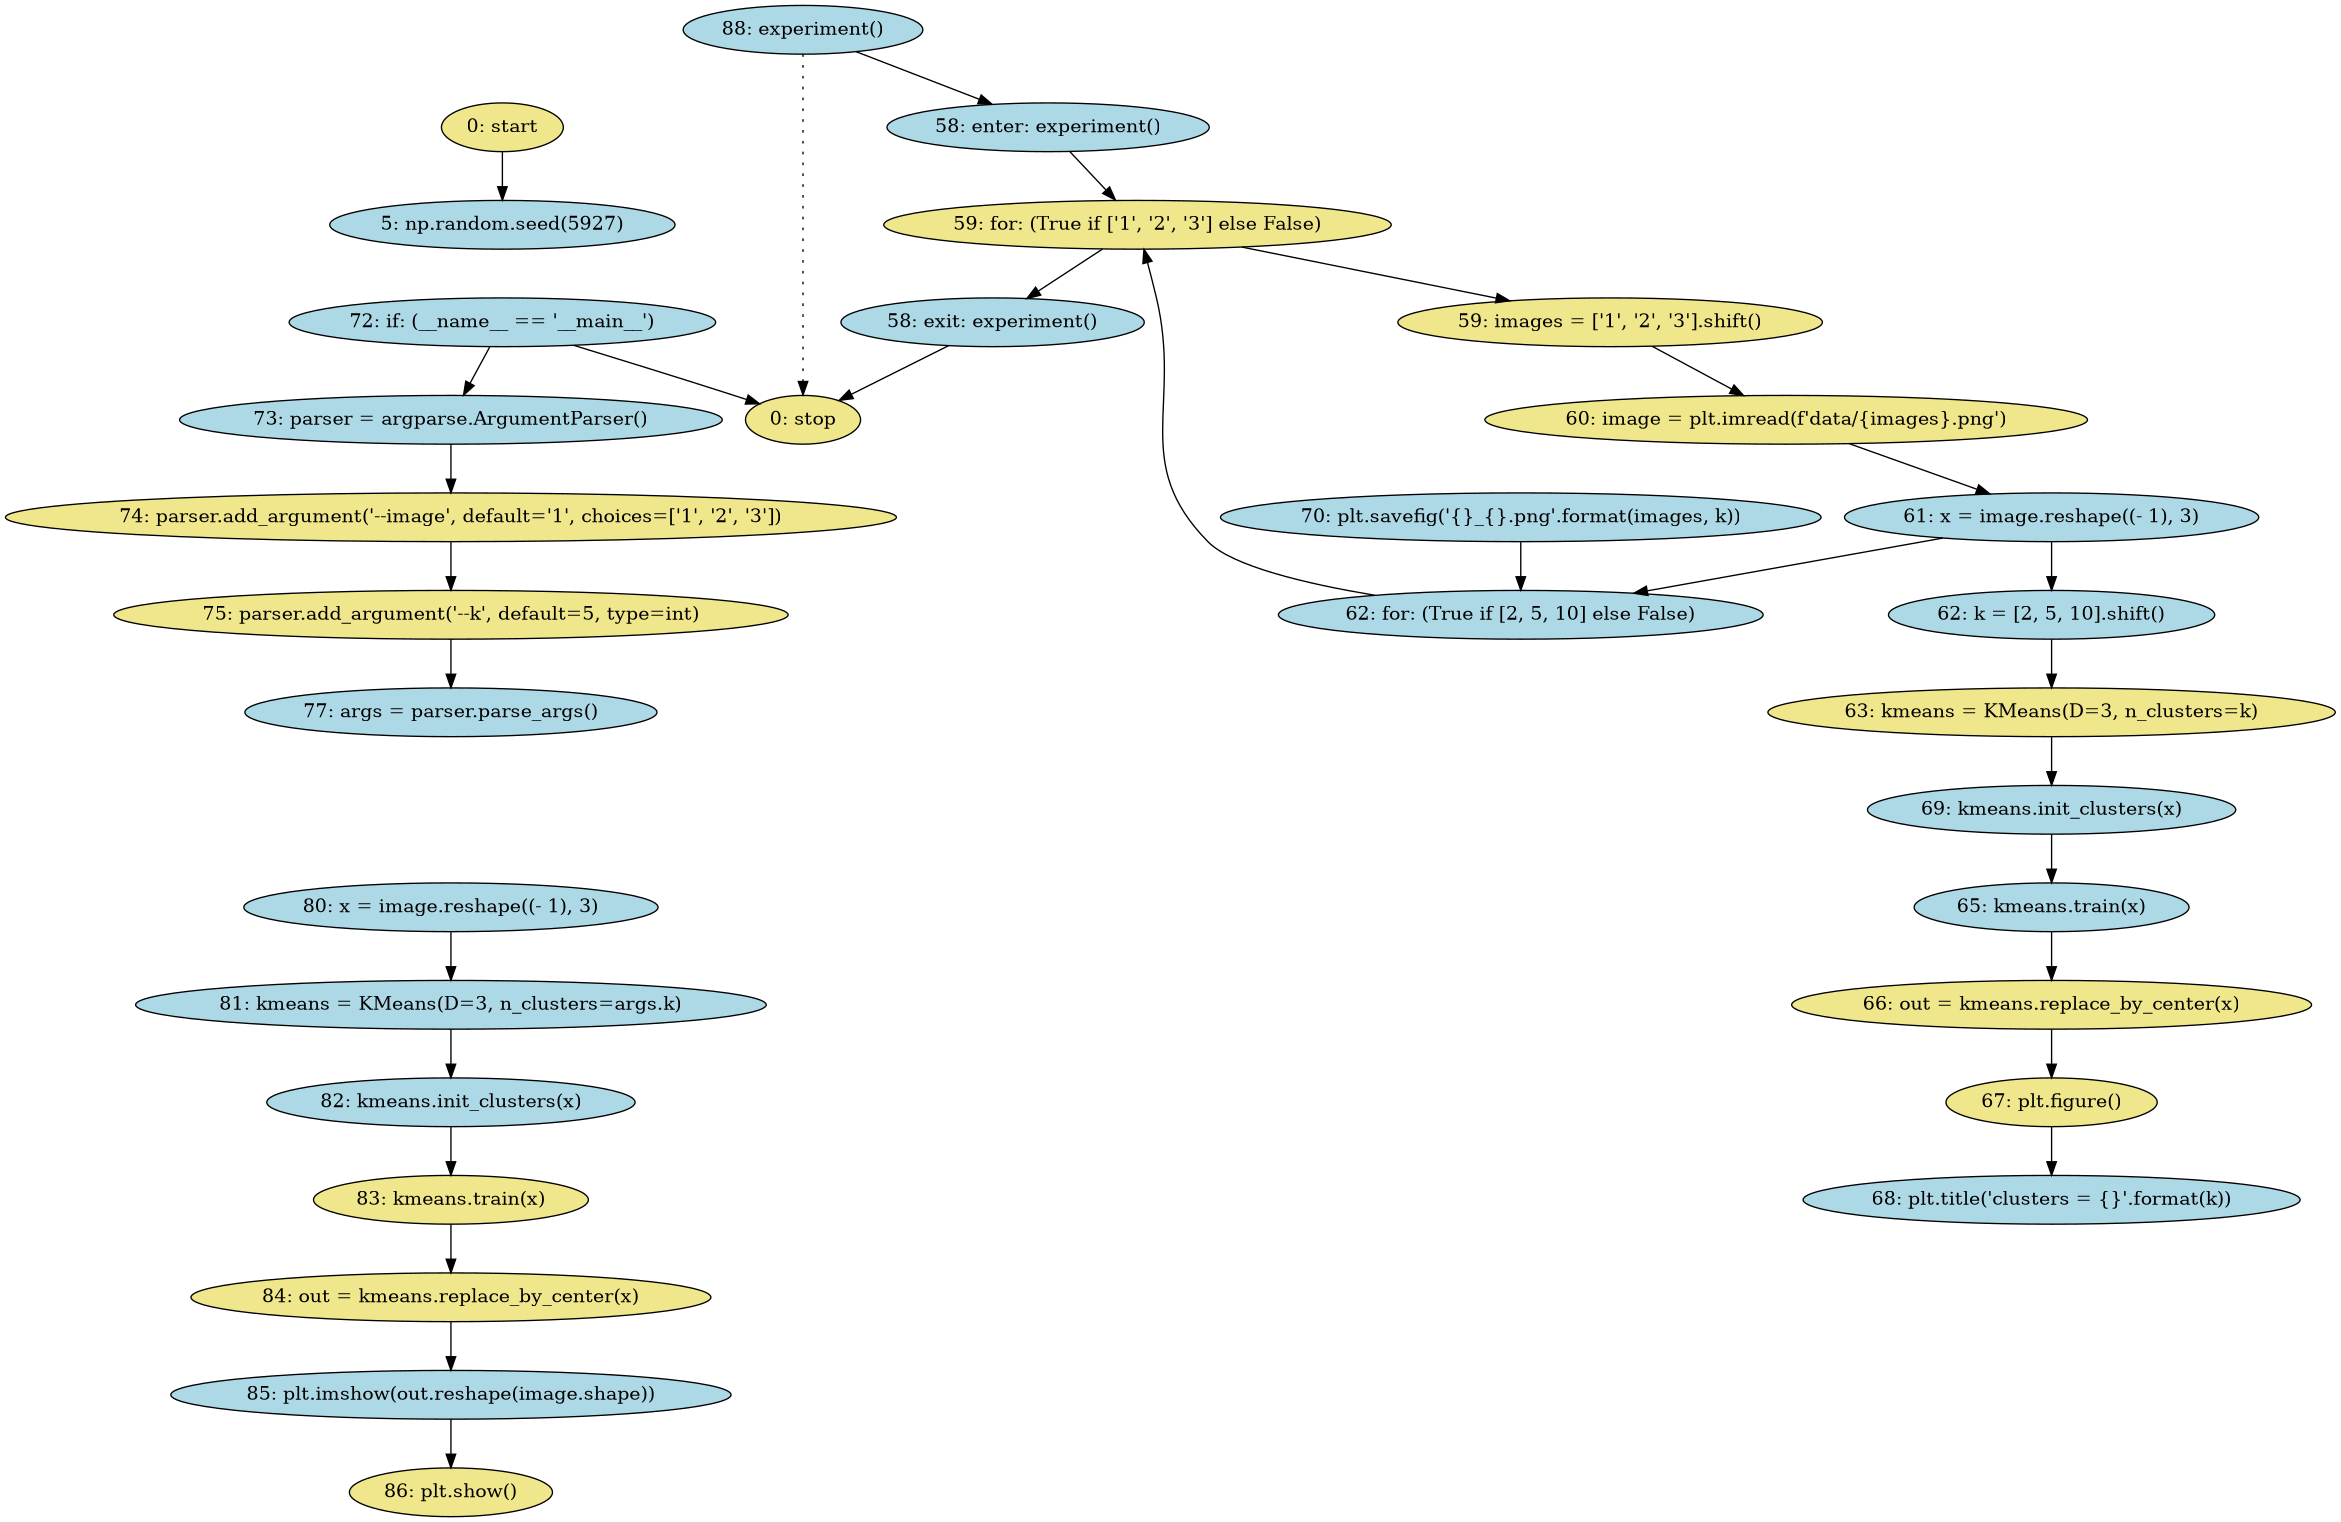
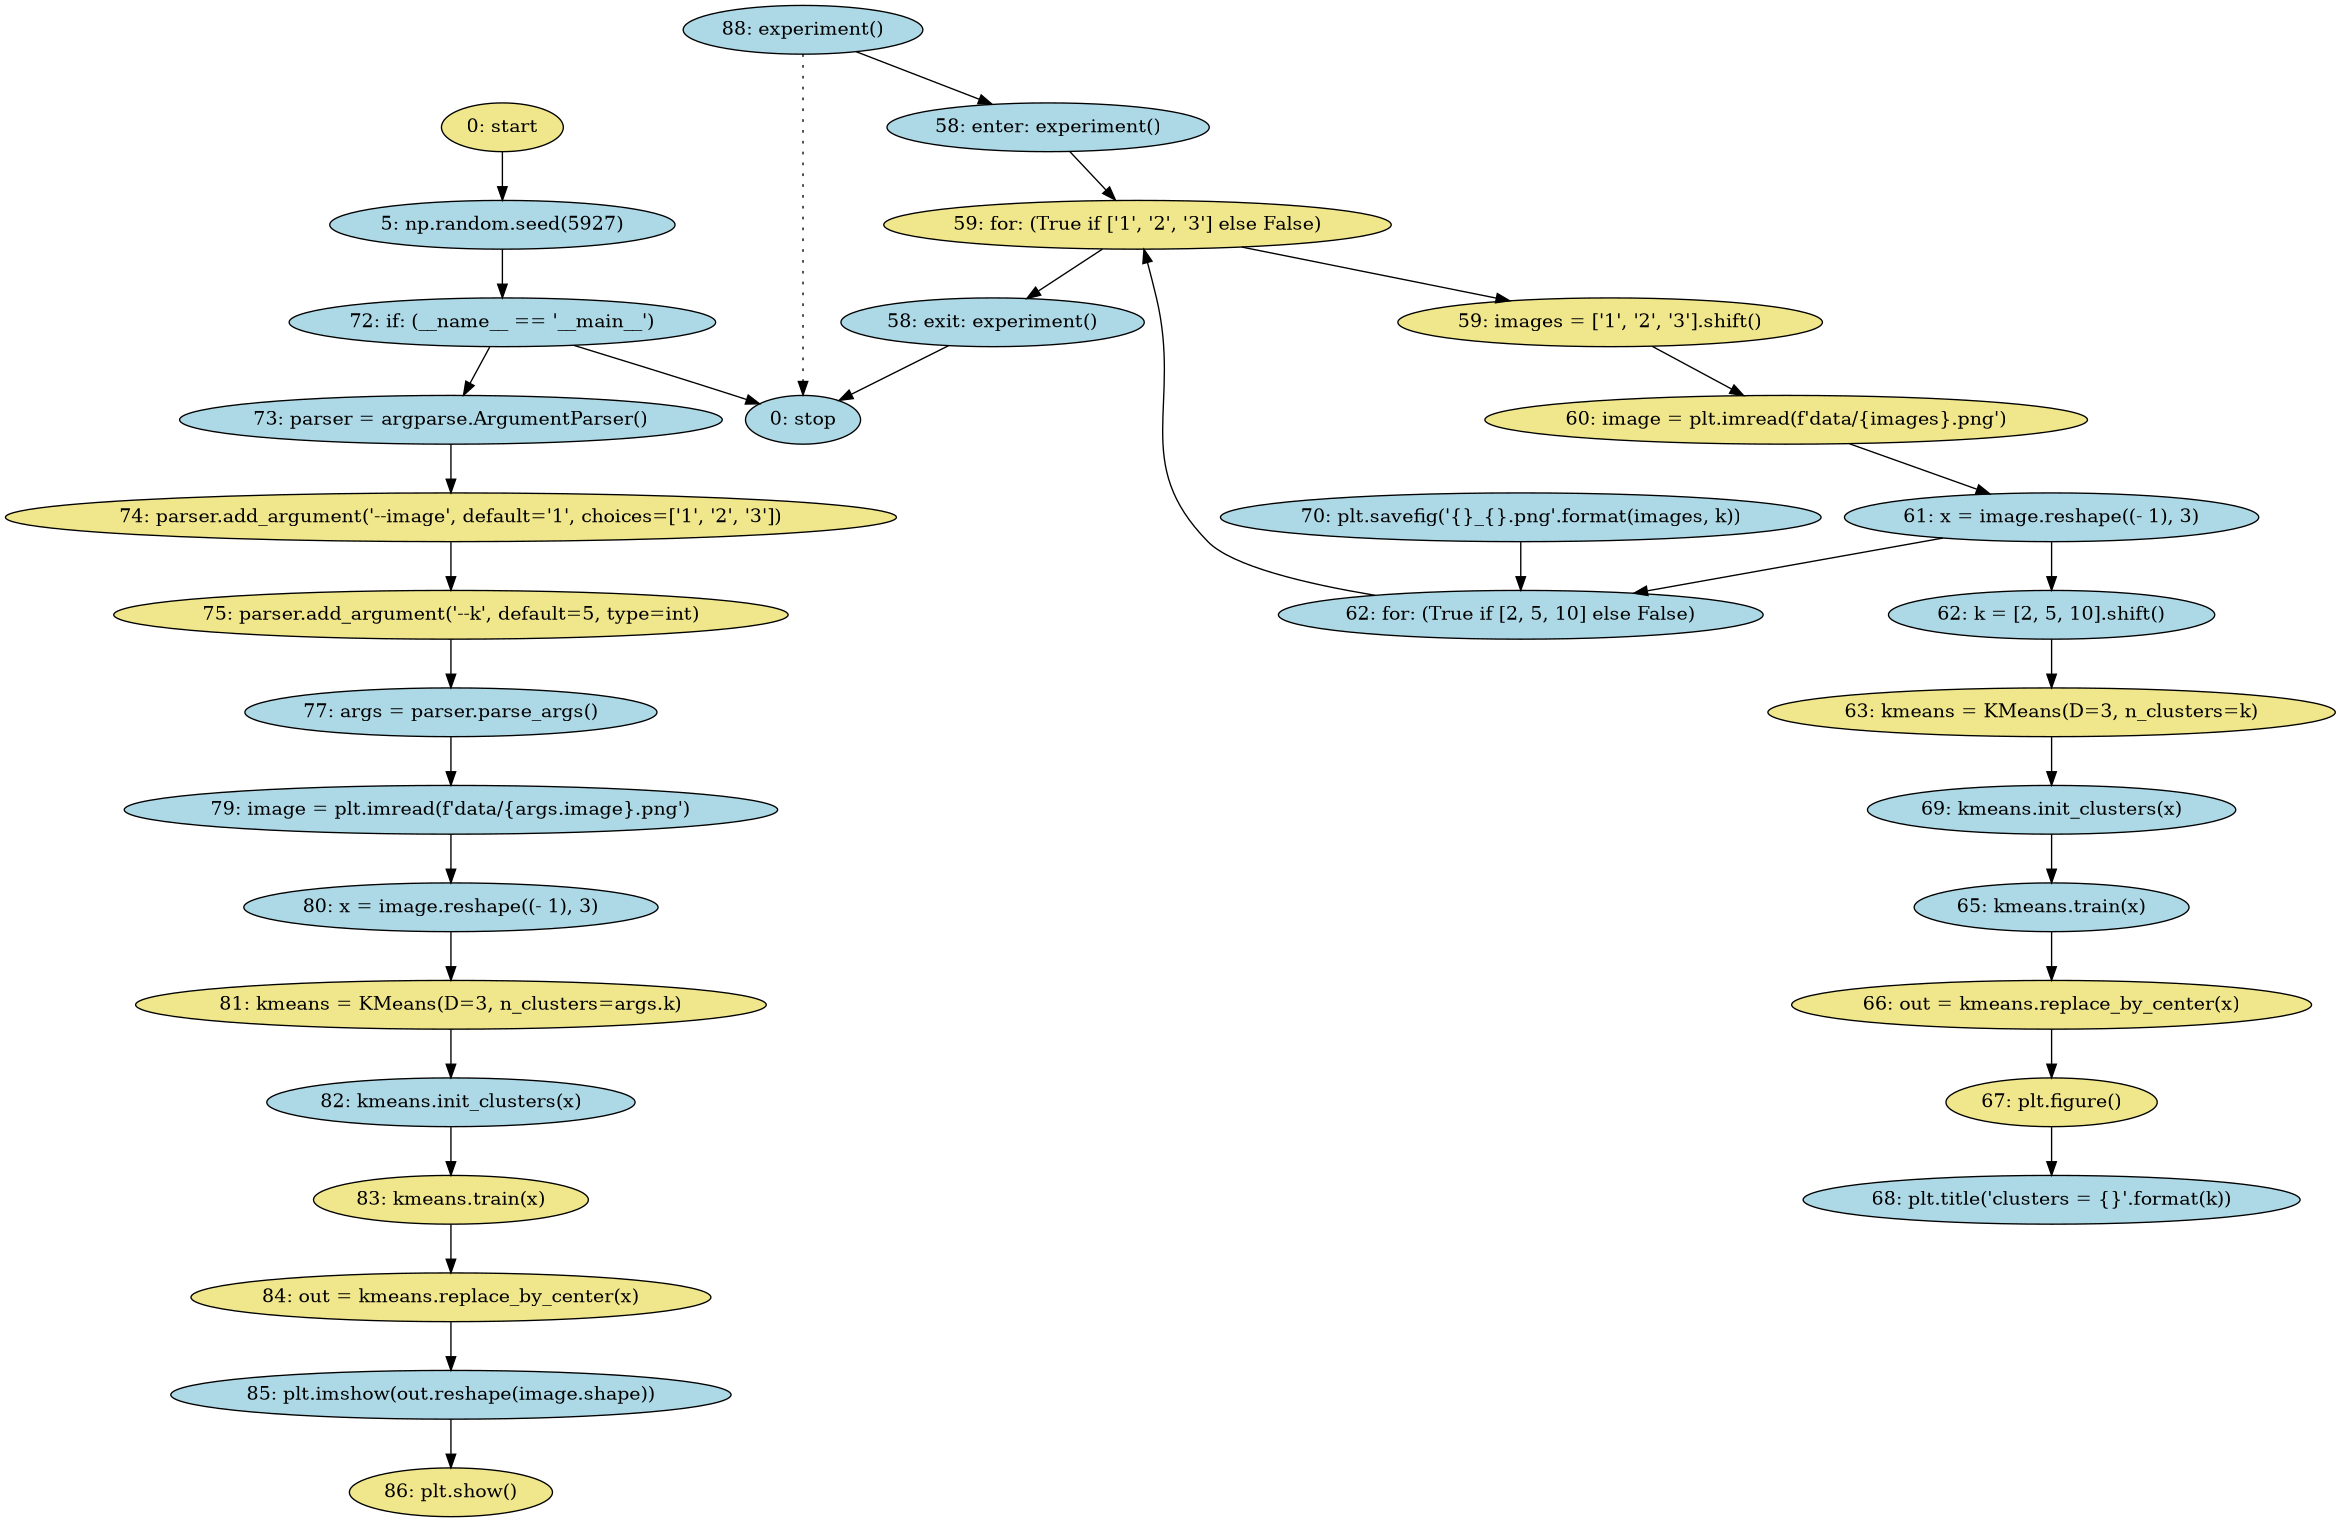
none -> (502, 267)
(803, 420) -> (803, 420)
none -> (451, 810)
(451, 1005) -> (451, 1005)
